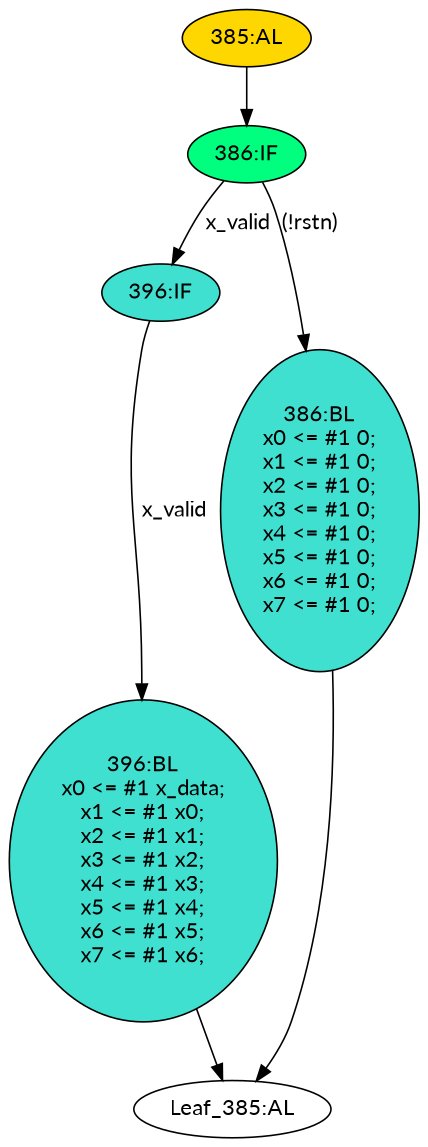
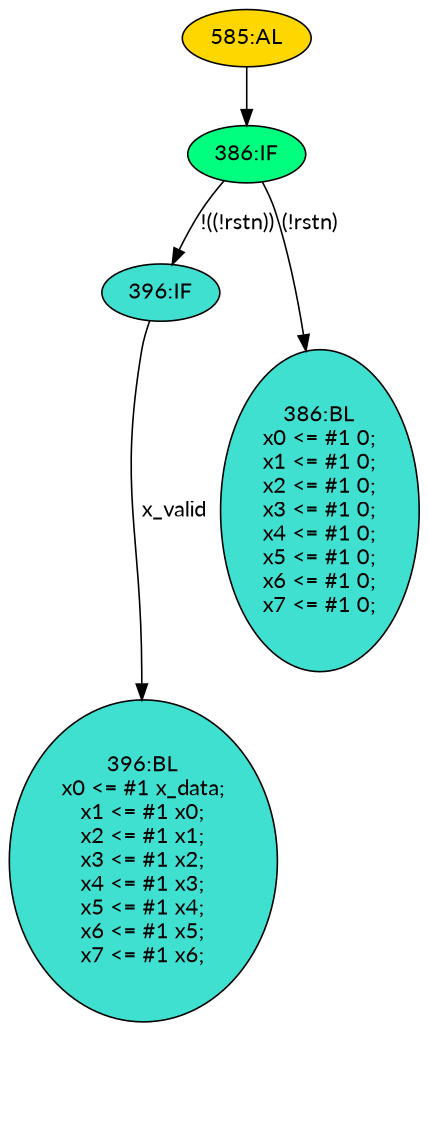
(247, 38) -> (247, 38)
(238, 223) -> (238, 223)
(232, 1109) -> none
